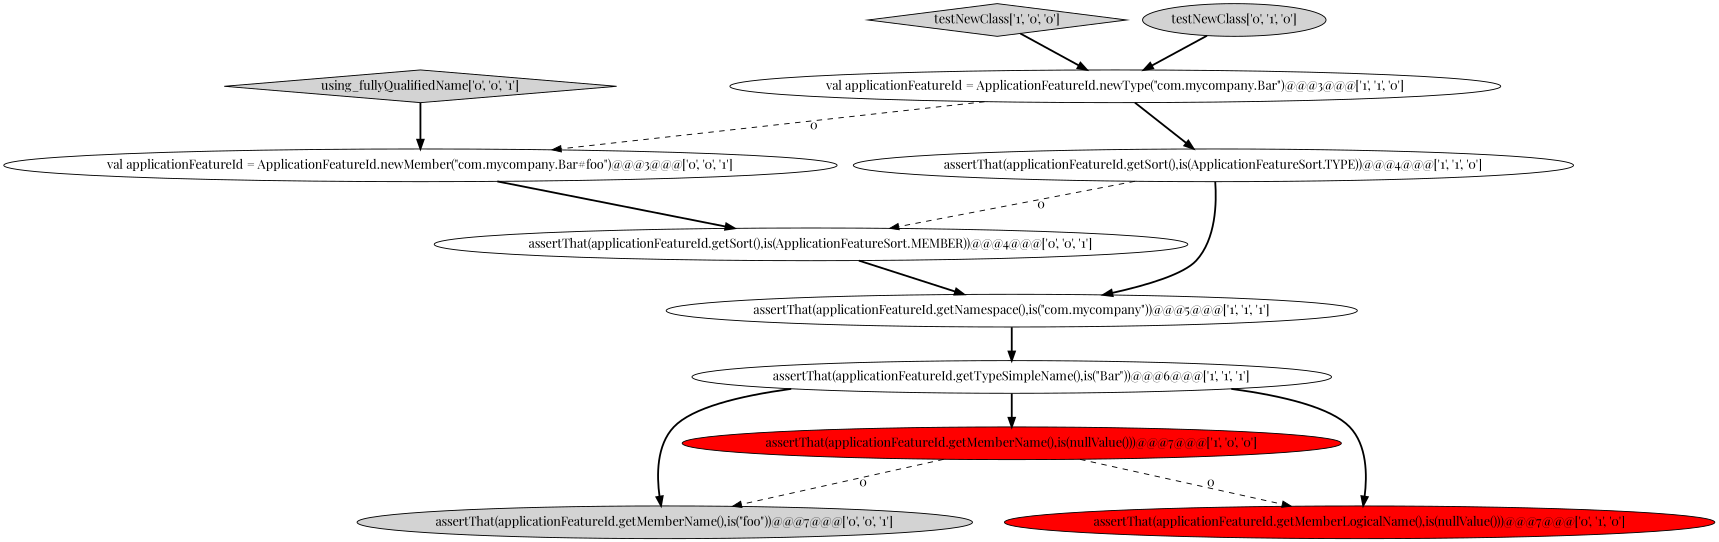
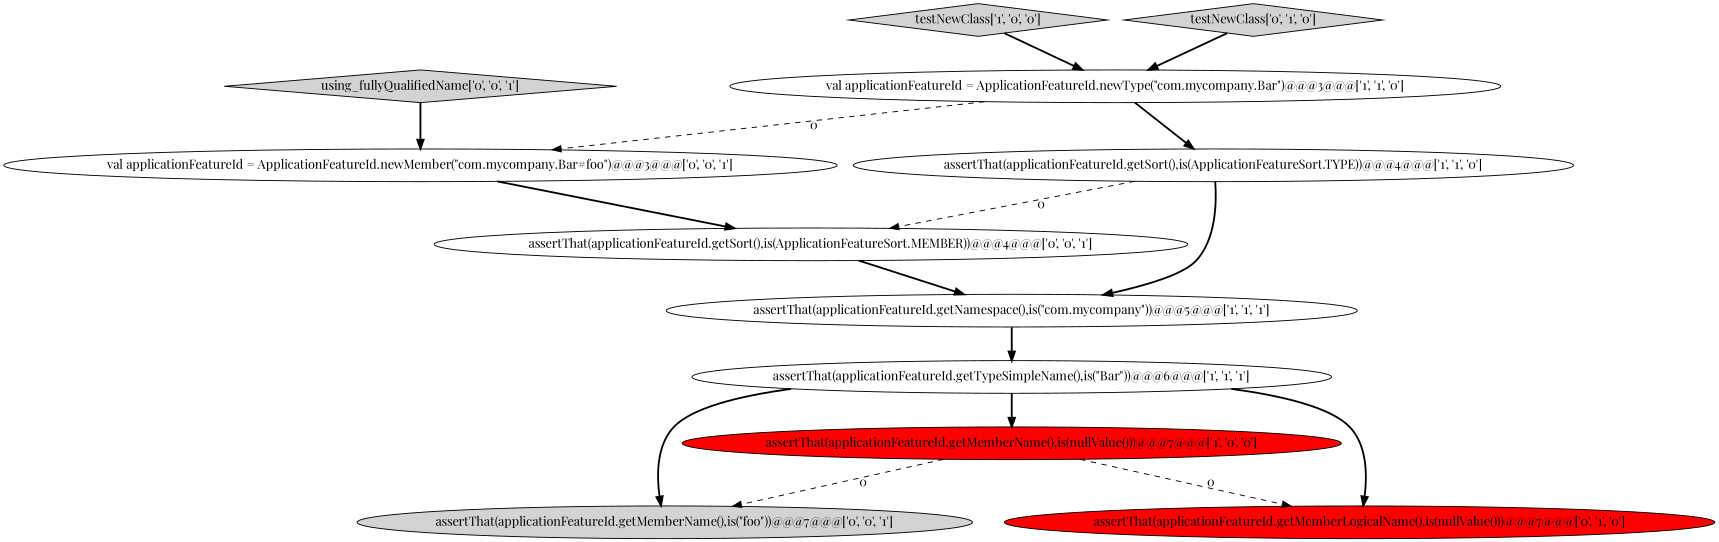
(1234, 20) -> (1253, 20)
